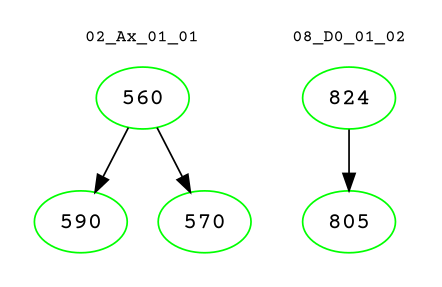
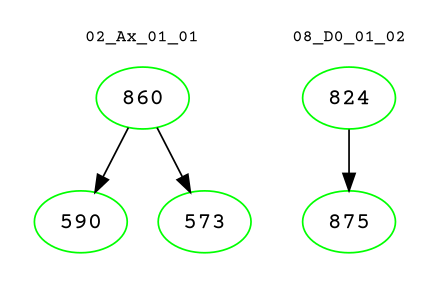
(143, 98) -> (143, 98)
(205, 222) -> (205, 222)
(349, 222) -> (349, 222)
